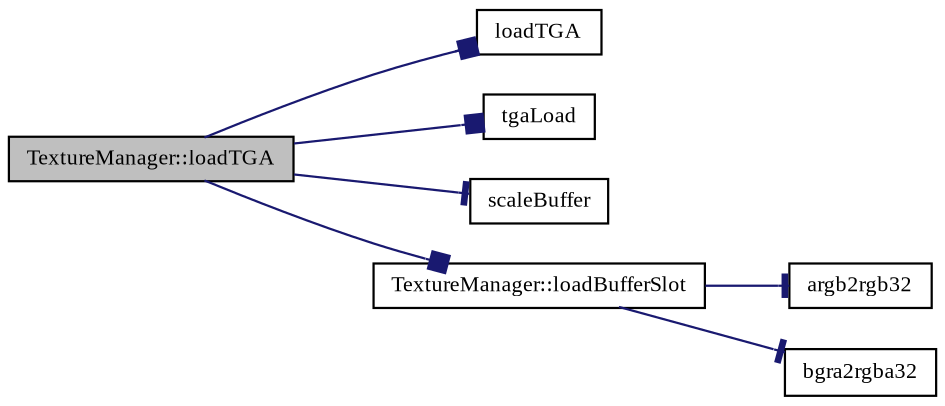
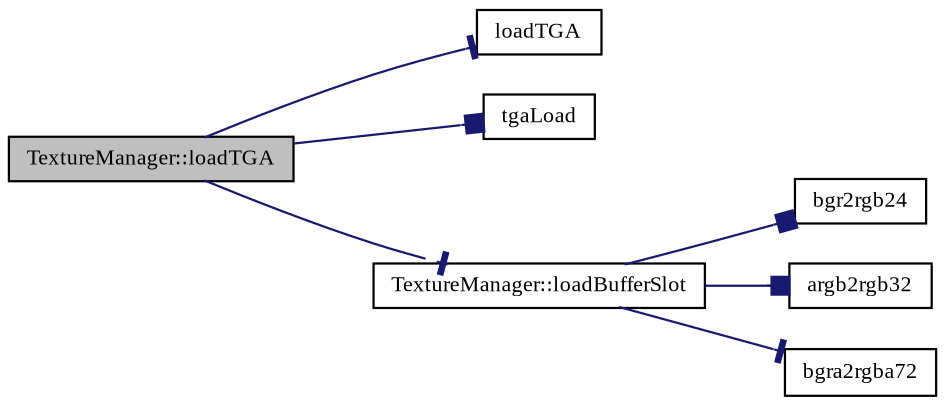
(333, 88) -> (333, 88)
(539, 201) -> none
none -> (861, 201)
(314, 223) -> (314, 223)
(742, 286) -> (742, 286)
(861, 372) -> (861, 372)
